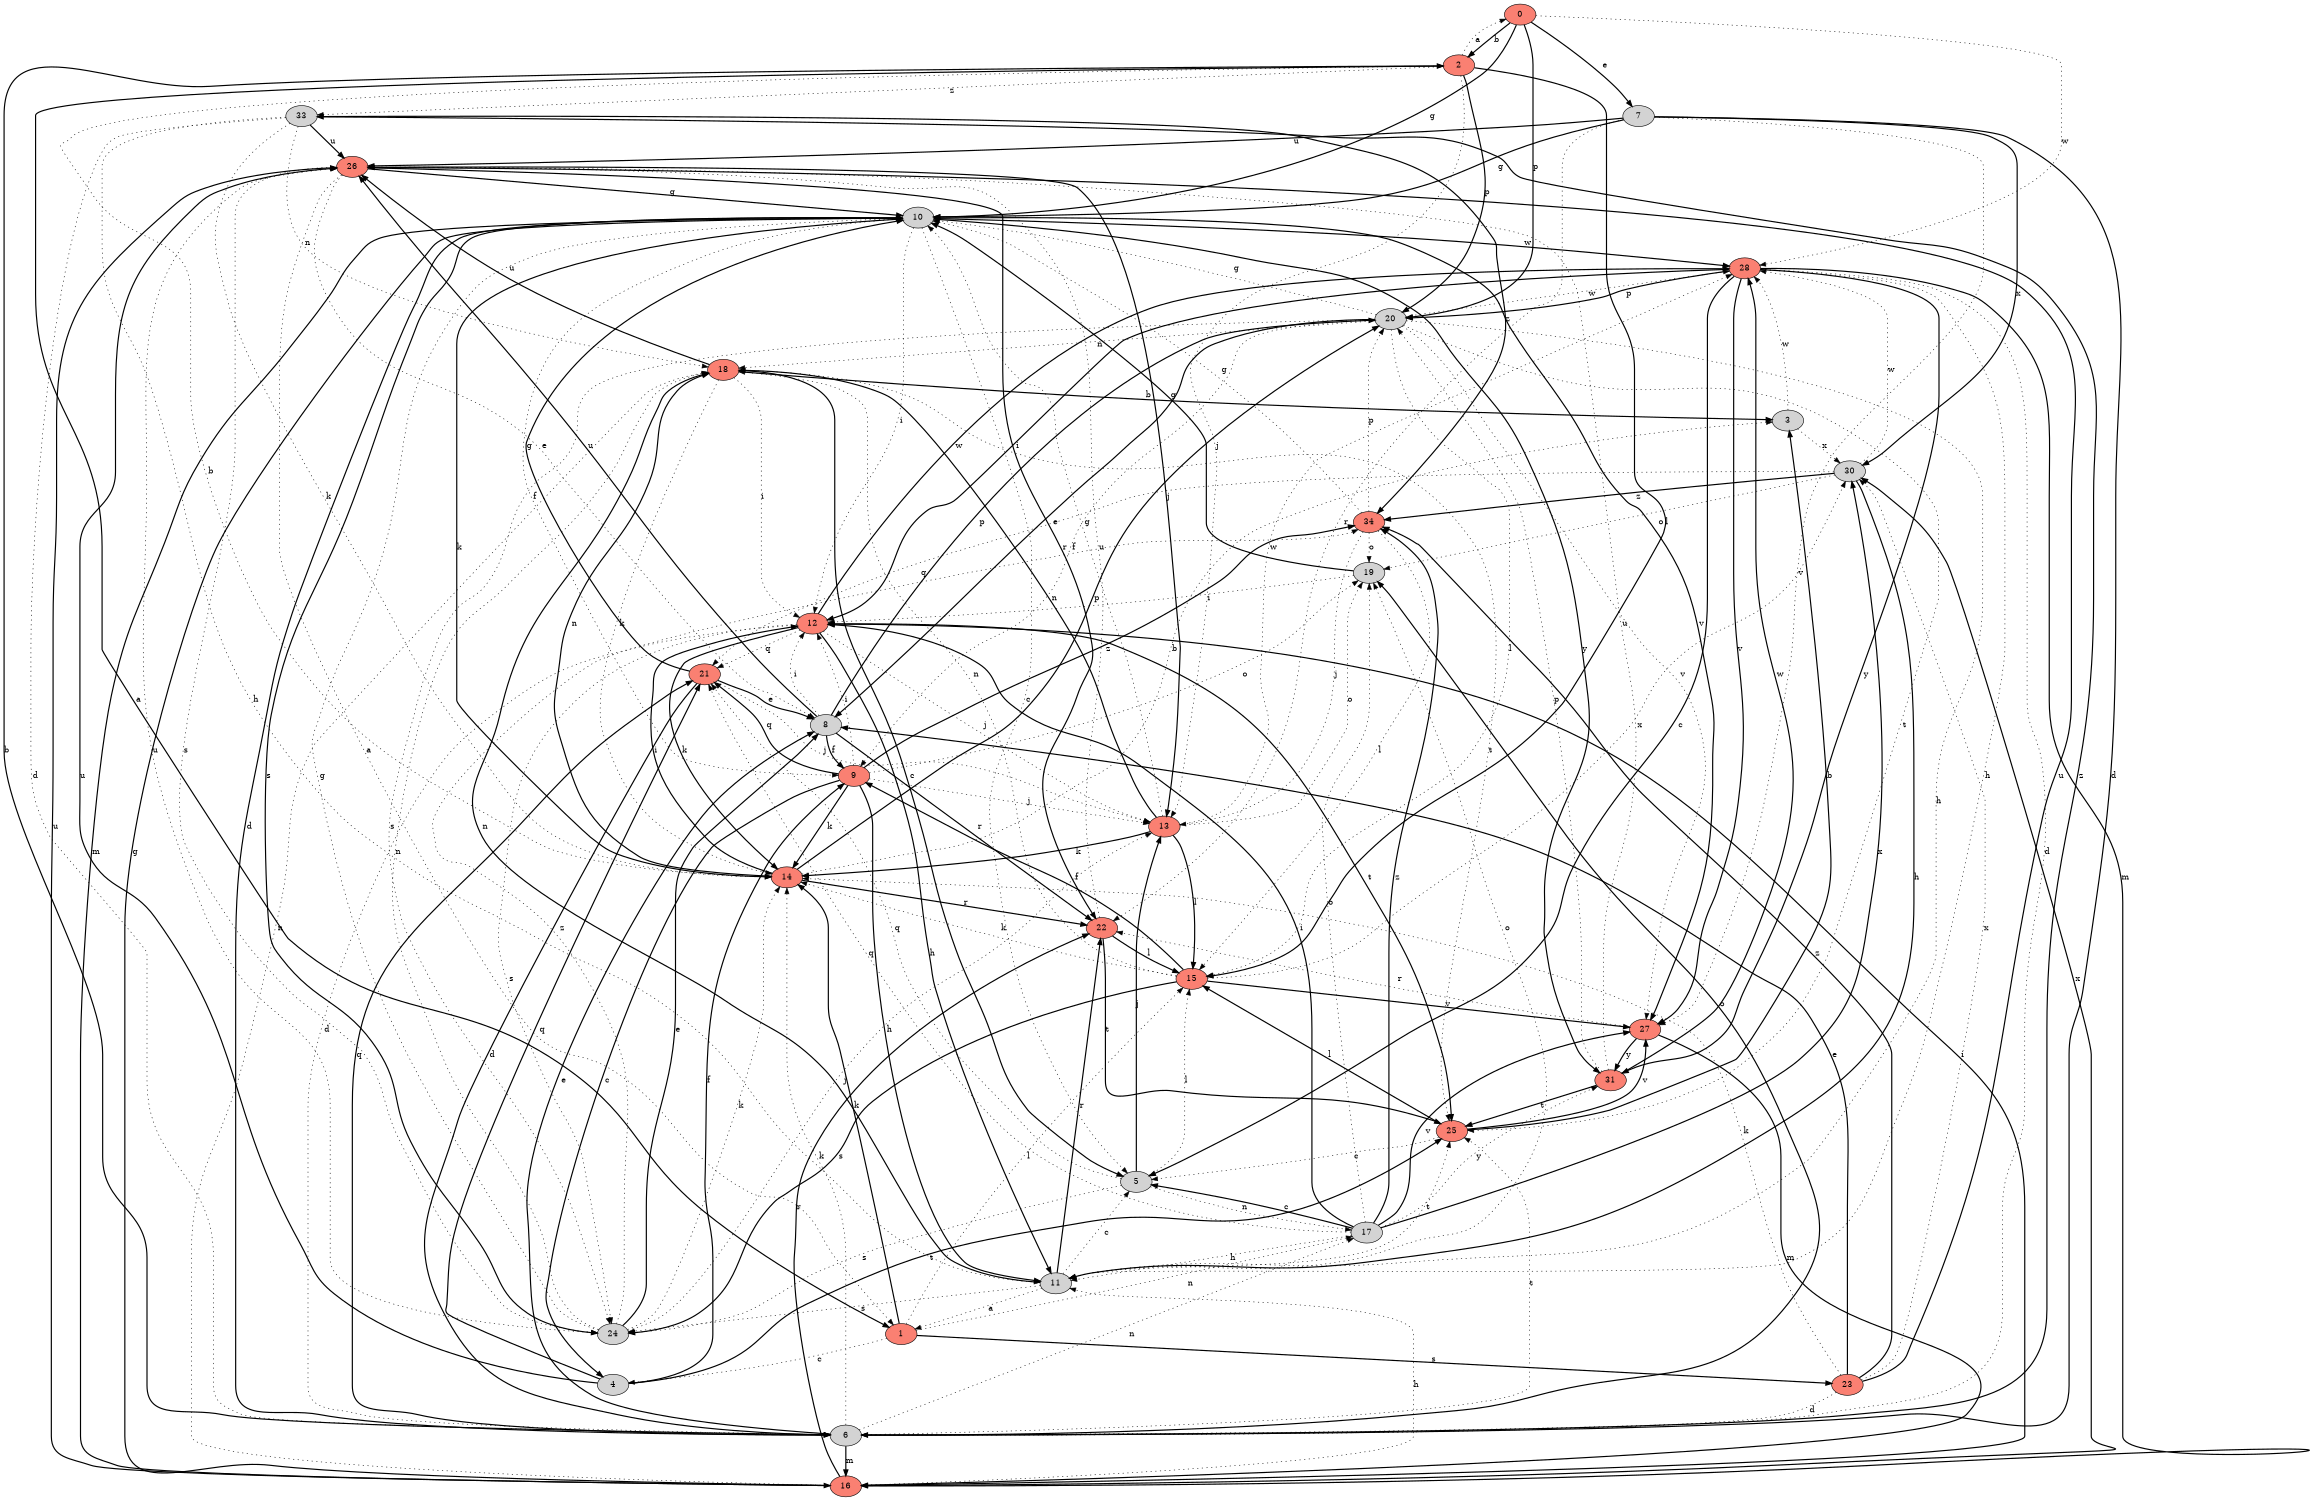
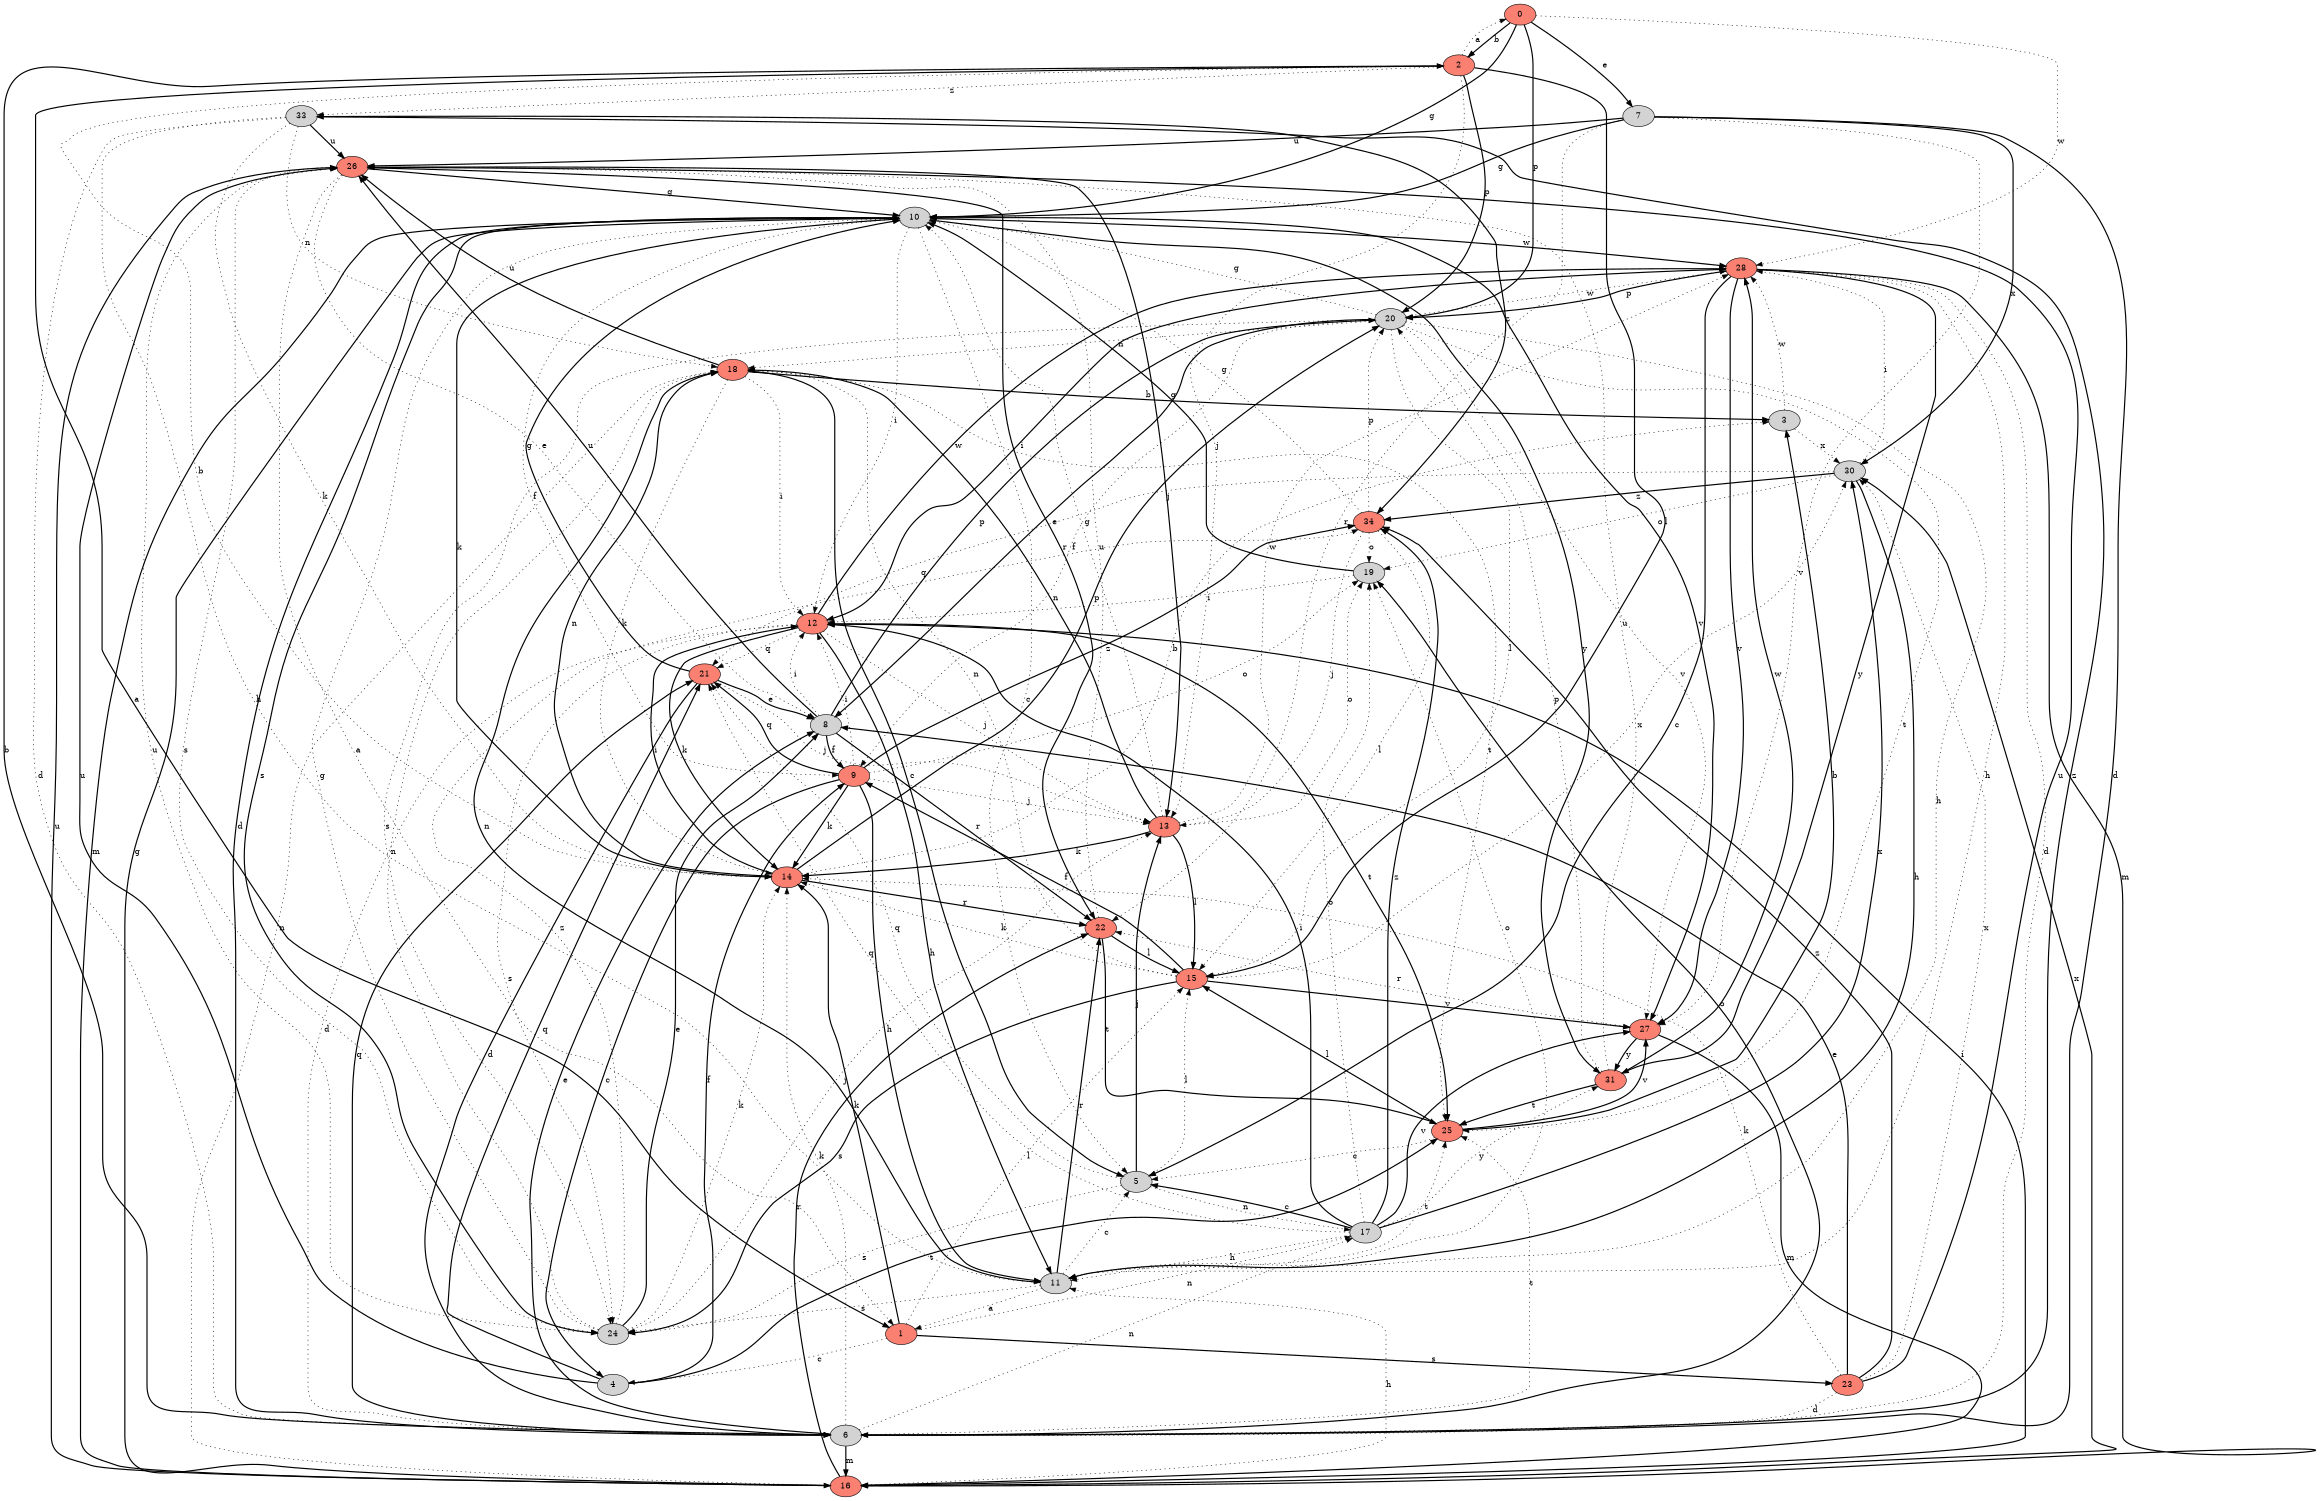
(1891, 370) -> (1886, 370)
